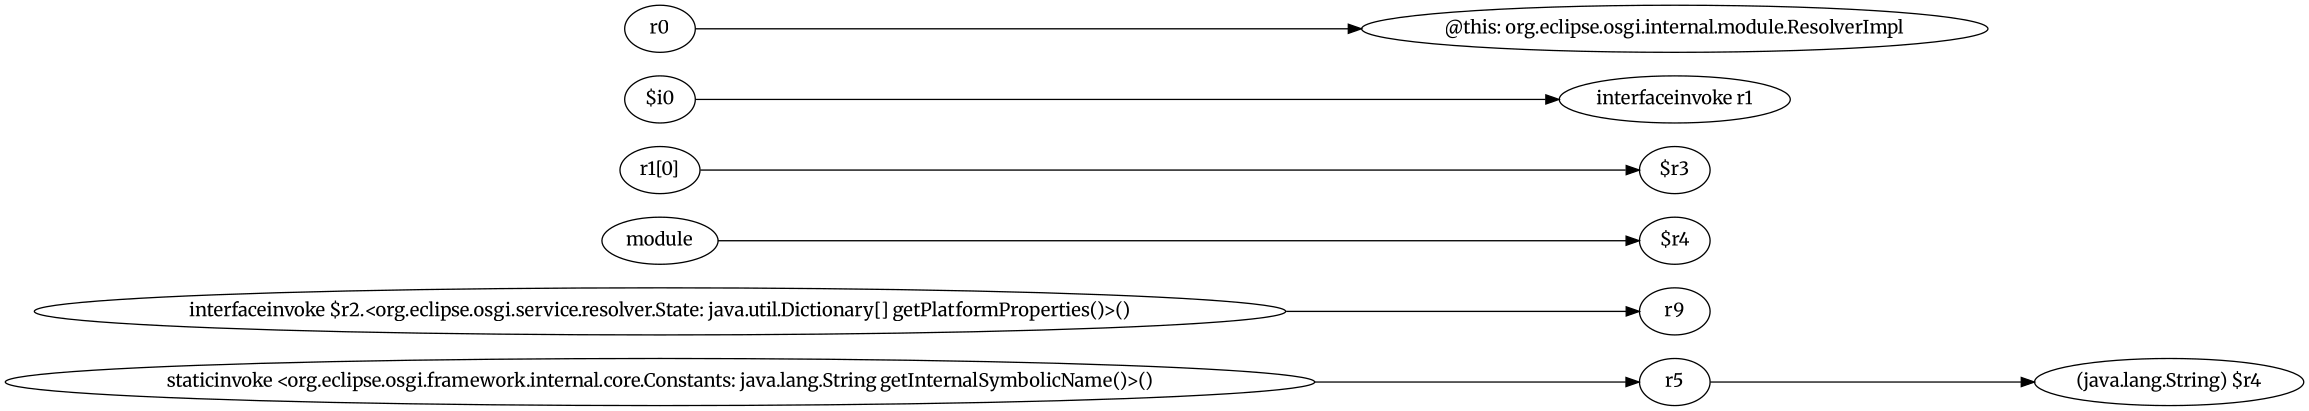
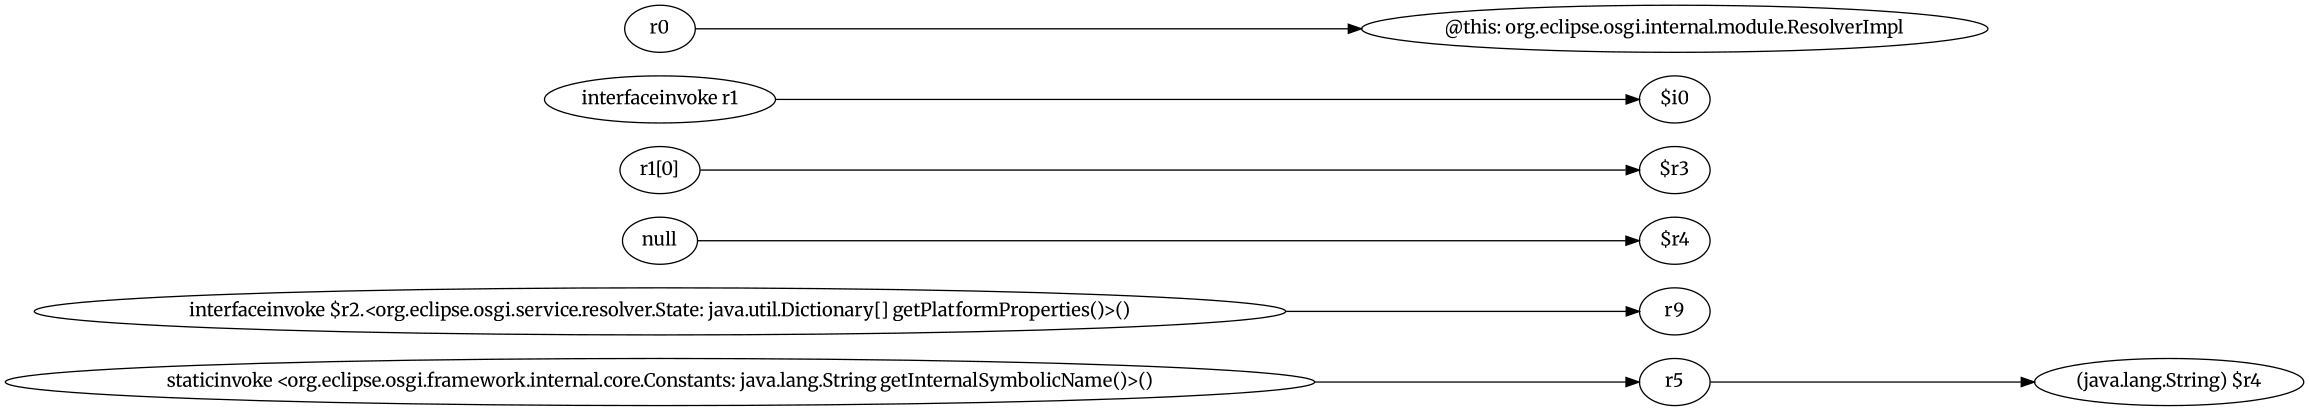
(1121, 99) -> (1201, 99)
(660, 241) -> (660, 241)
